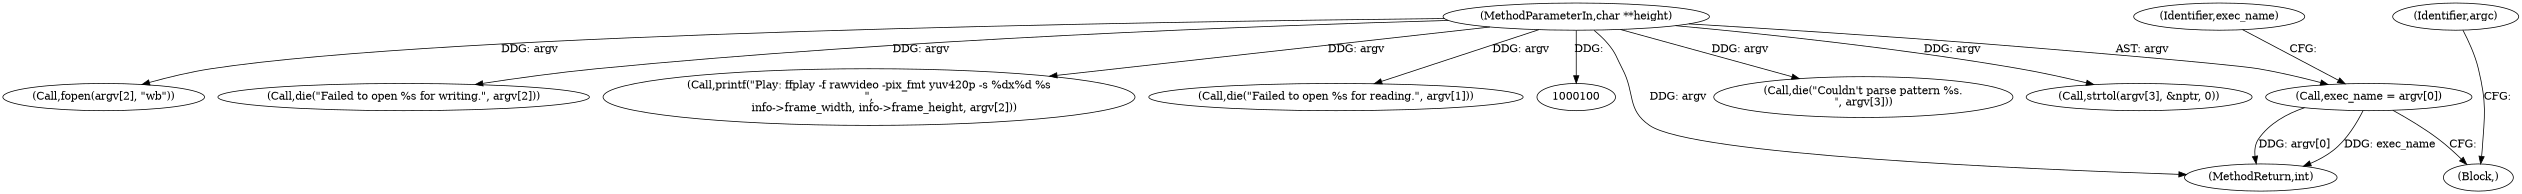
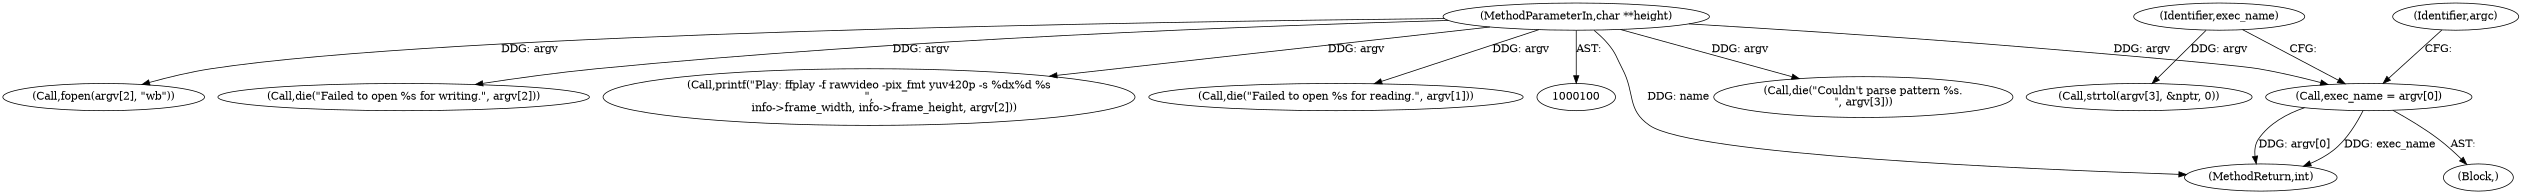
(1882, 48) -> (2182, 54)
(1591, 49) -> (1591, 49)
(2142, 49) -> (2142, 49)
(2483, 92) -> (2415, 54)
(1678, 97) -> (1678, 97)
(2465, 145) -> (2465, 145)
